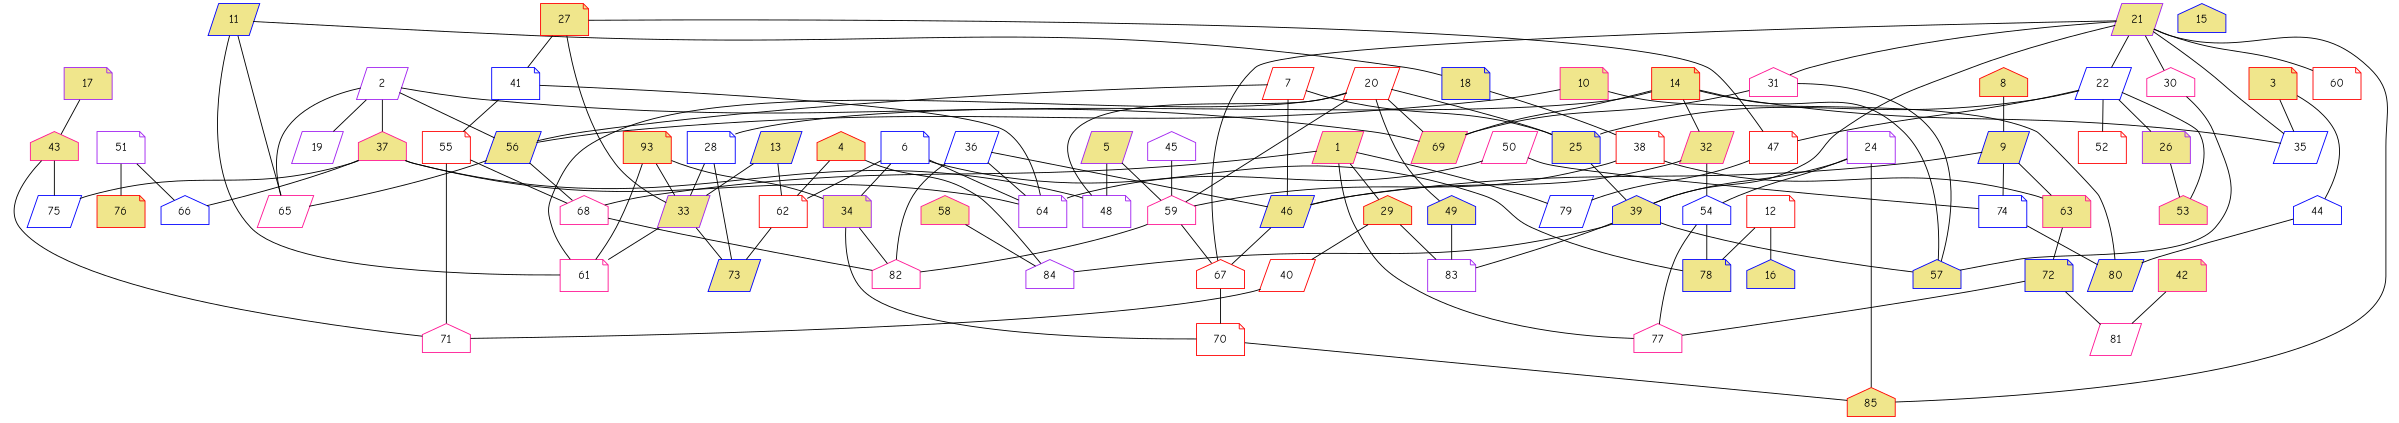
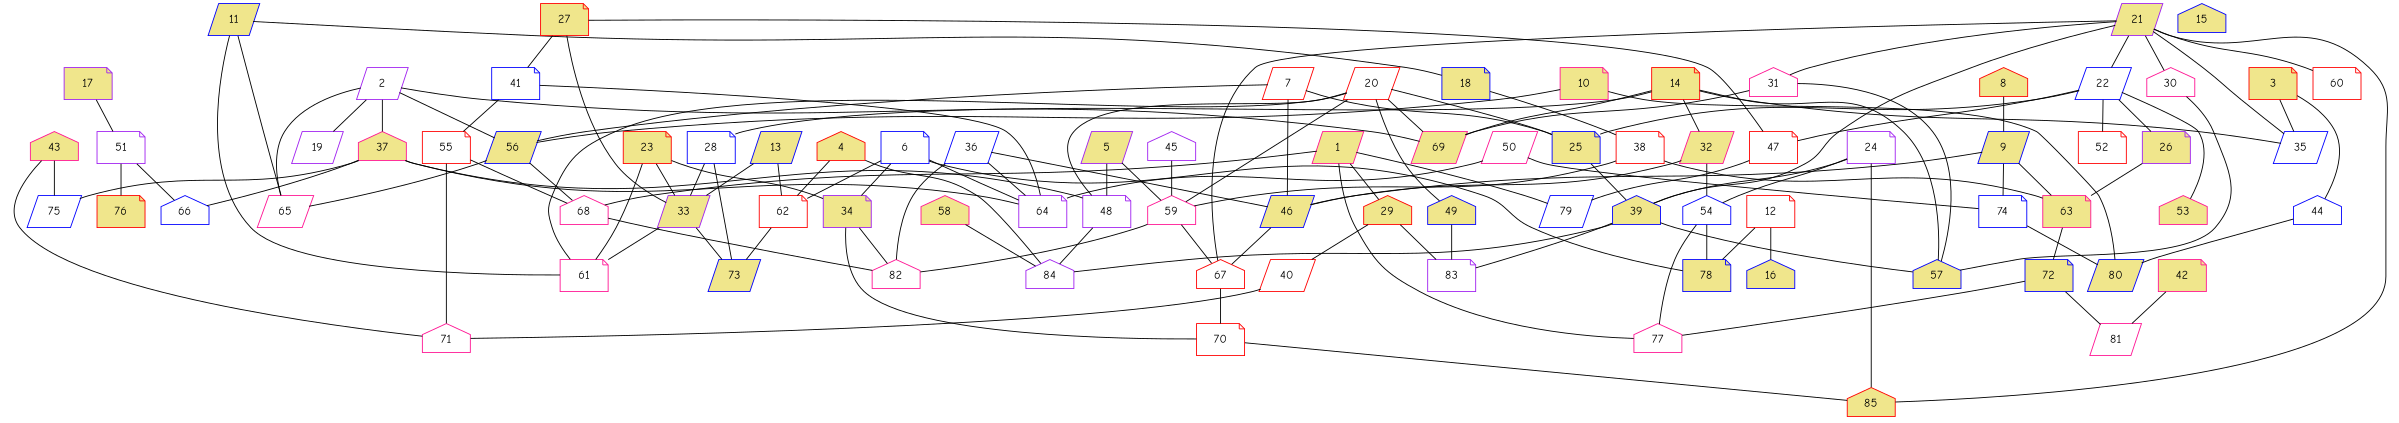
(70, 117) -> (105, 116)
(647, 148) -> (647, 148)
(2175, 180) -> (2117, 180)
none -> (1071, 251)
